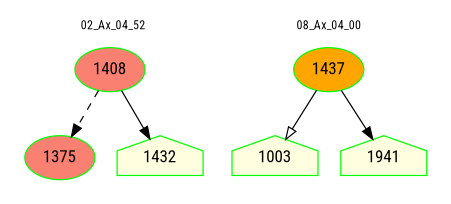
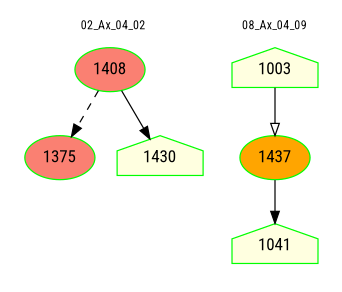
(114, 26) -> (114, 26)
(329, 26) -> (275, 26)
(304, 110) -> (275, 105)
(160, 158) -> (160, 158)
(384, 158) -> (275, 246)
